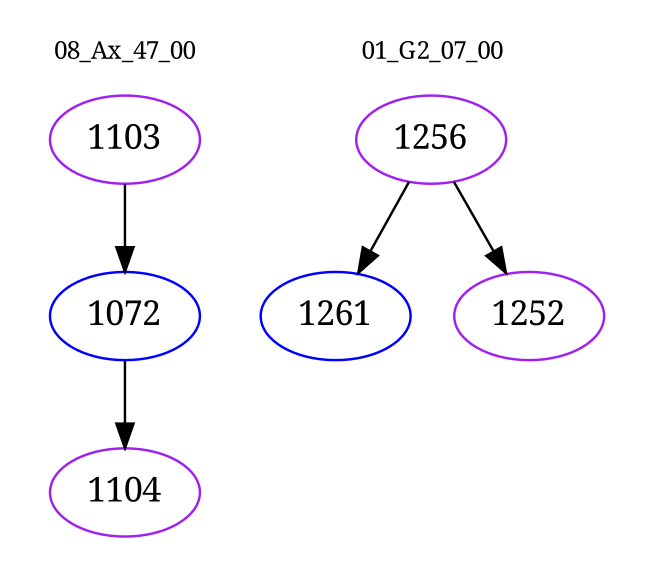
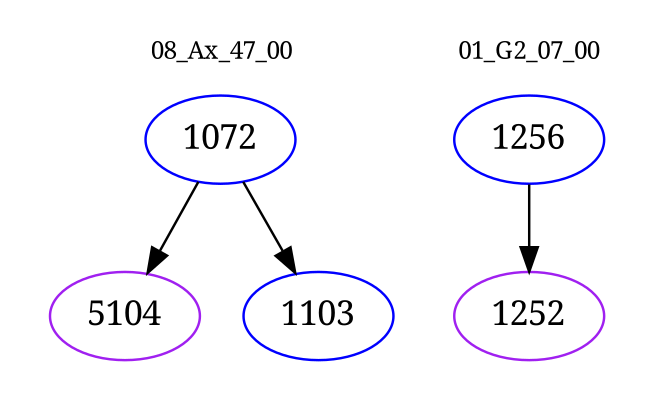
(125, 140) -> (318, 316)
(431, 140) -> (529, 140)
(125, 216) -> (263, 216)
(336, 316) -> none
(125, 492) -> (125, 316)
